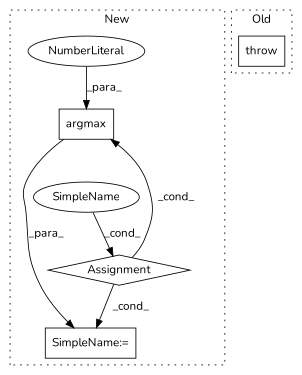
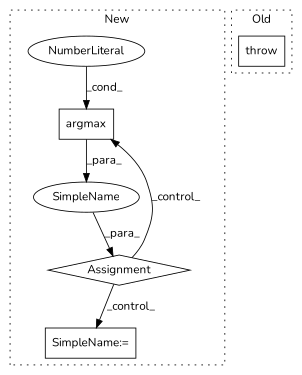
(104, 88) -> (104, 88)
(176, 197) -> (176, 197)
(27, 229) -> (86, 156)
(122, 234) -> (122, 234)
(131, 307) -> (131, 307)
